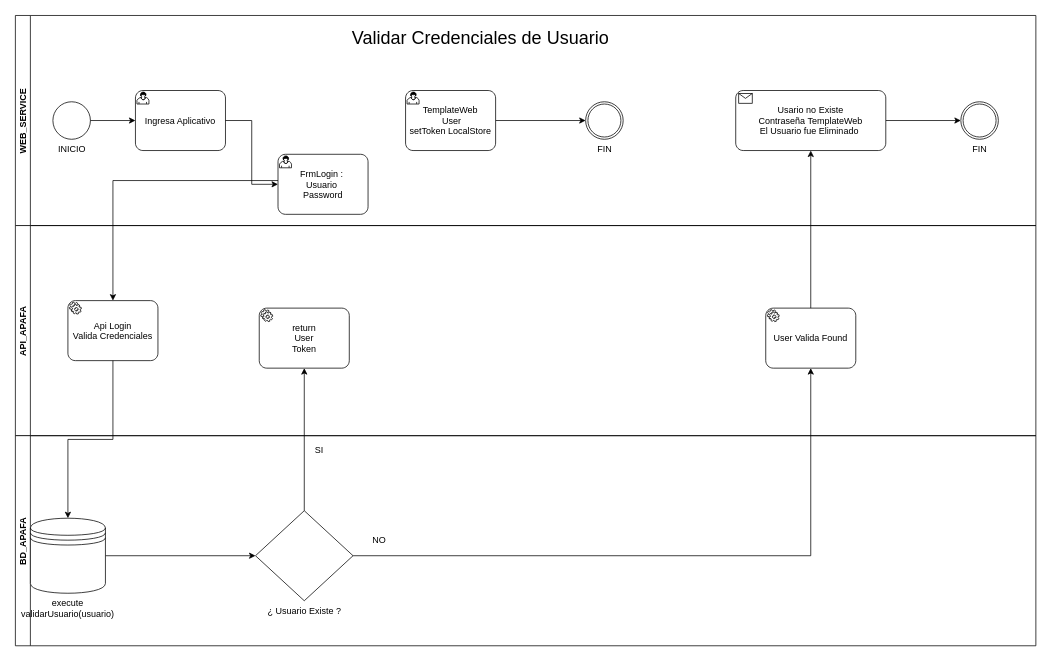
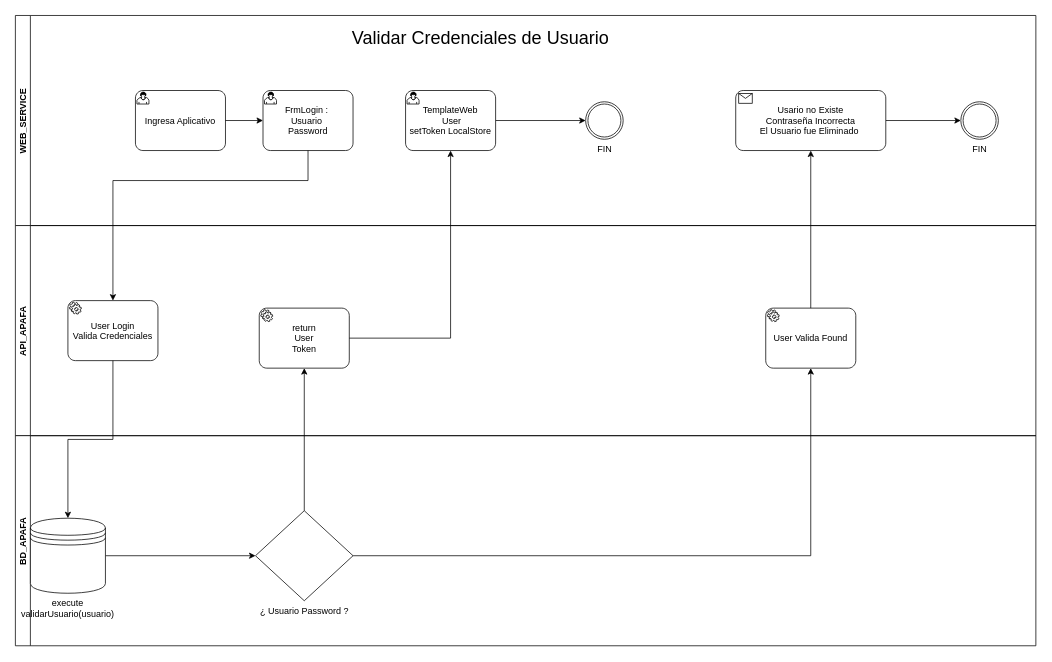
(810, 110) -> (810, 110)
(72, 120) -> none
(110, 120) -> none
(323, 184) -> (308, 120)
none -> (450, 248)
(113, 326) -> (113, 326)
(319, 450) -> none
(379, 540) -> none
(305, 611) -> (305, 611)
